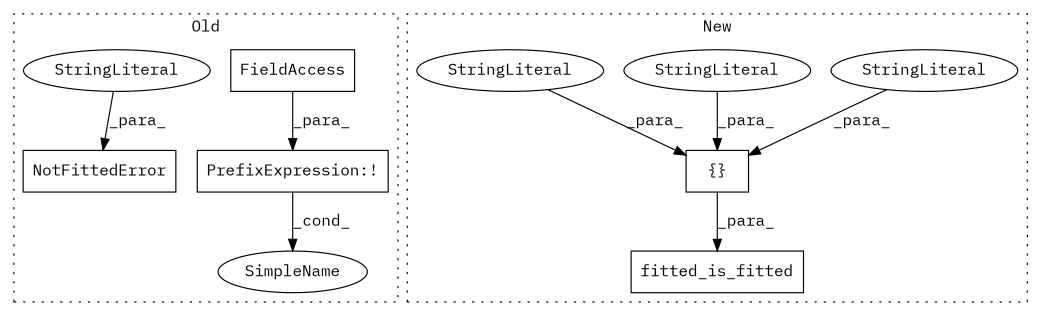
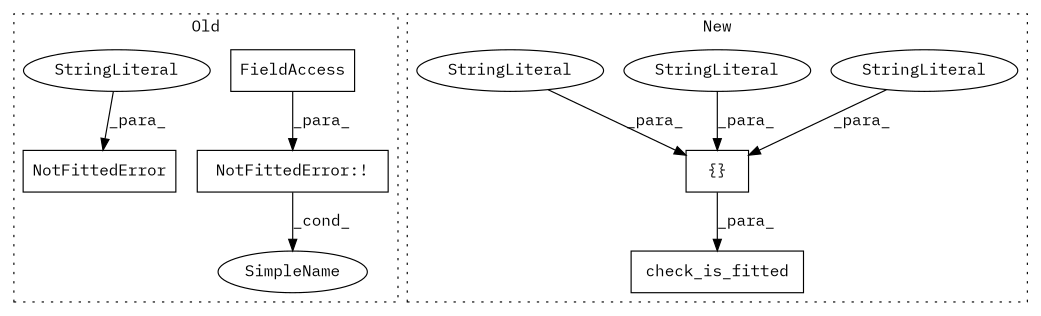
(293, 171) -> (293, 171)
(717, 272) -> (717, 272)
